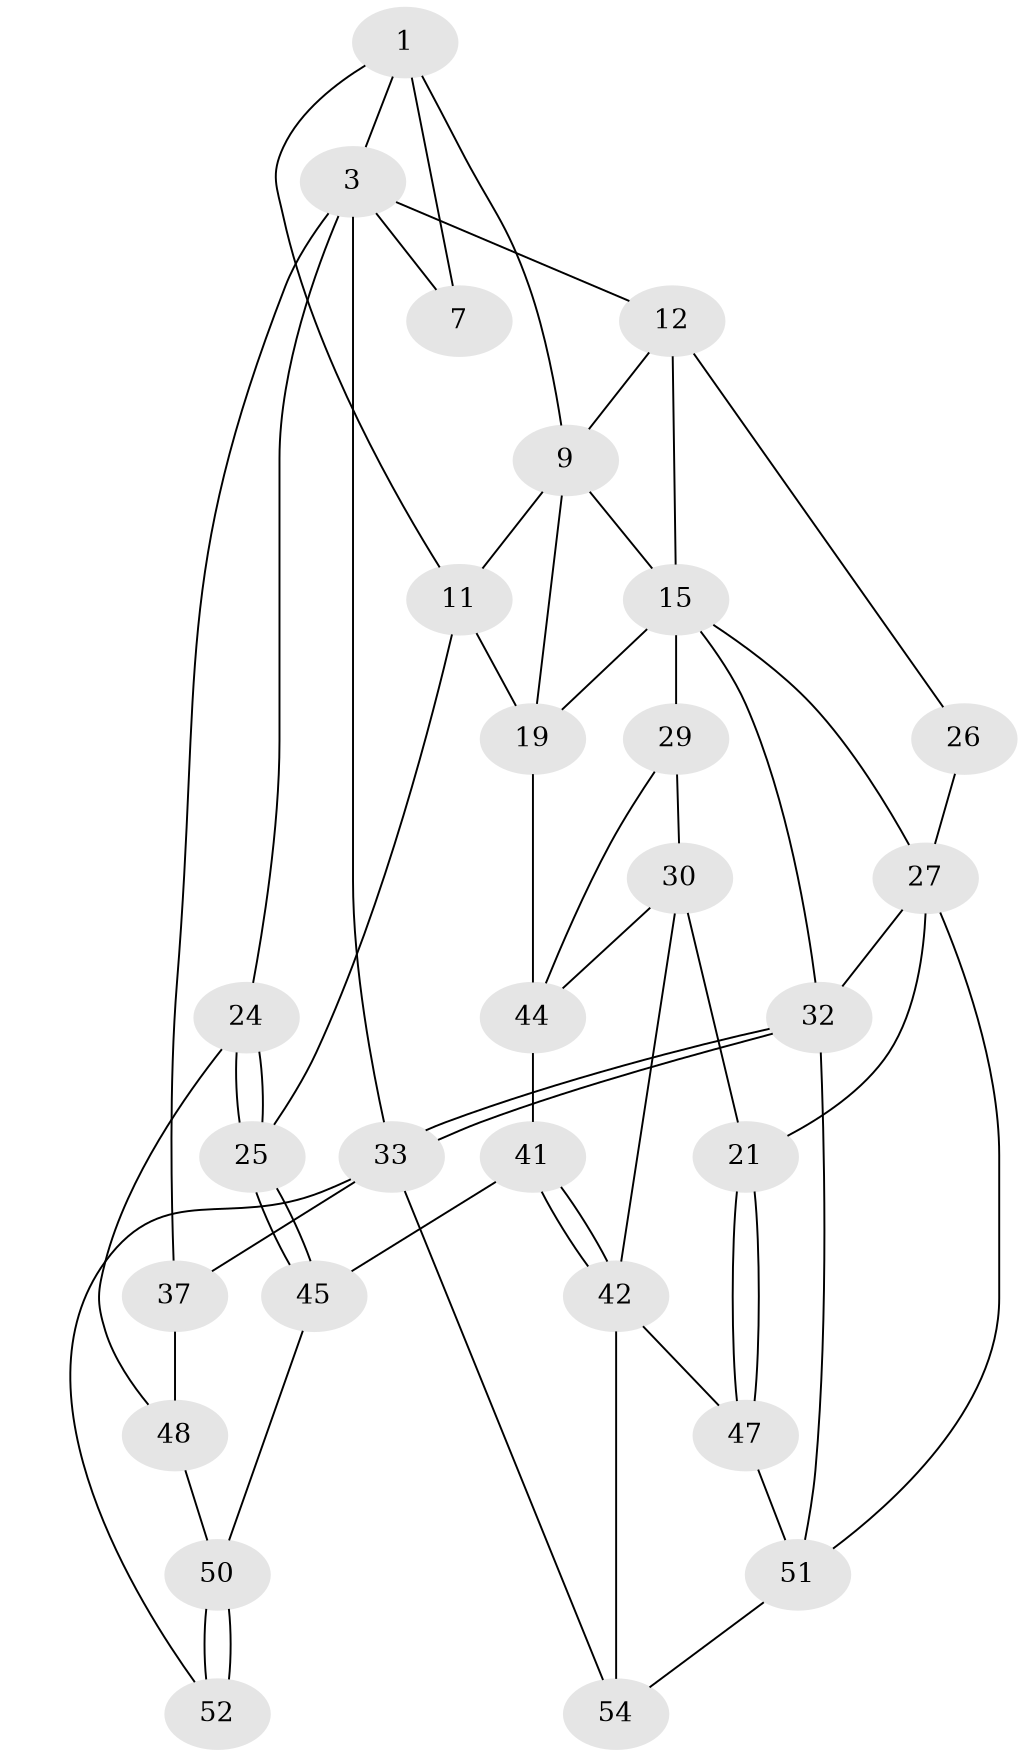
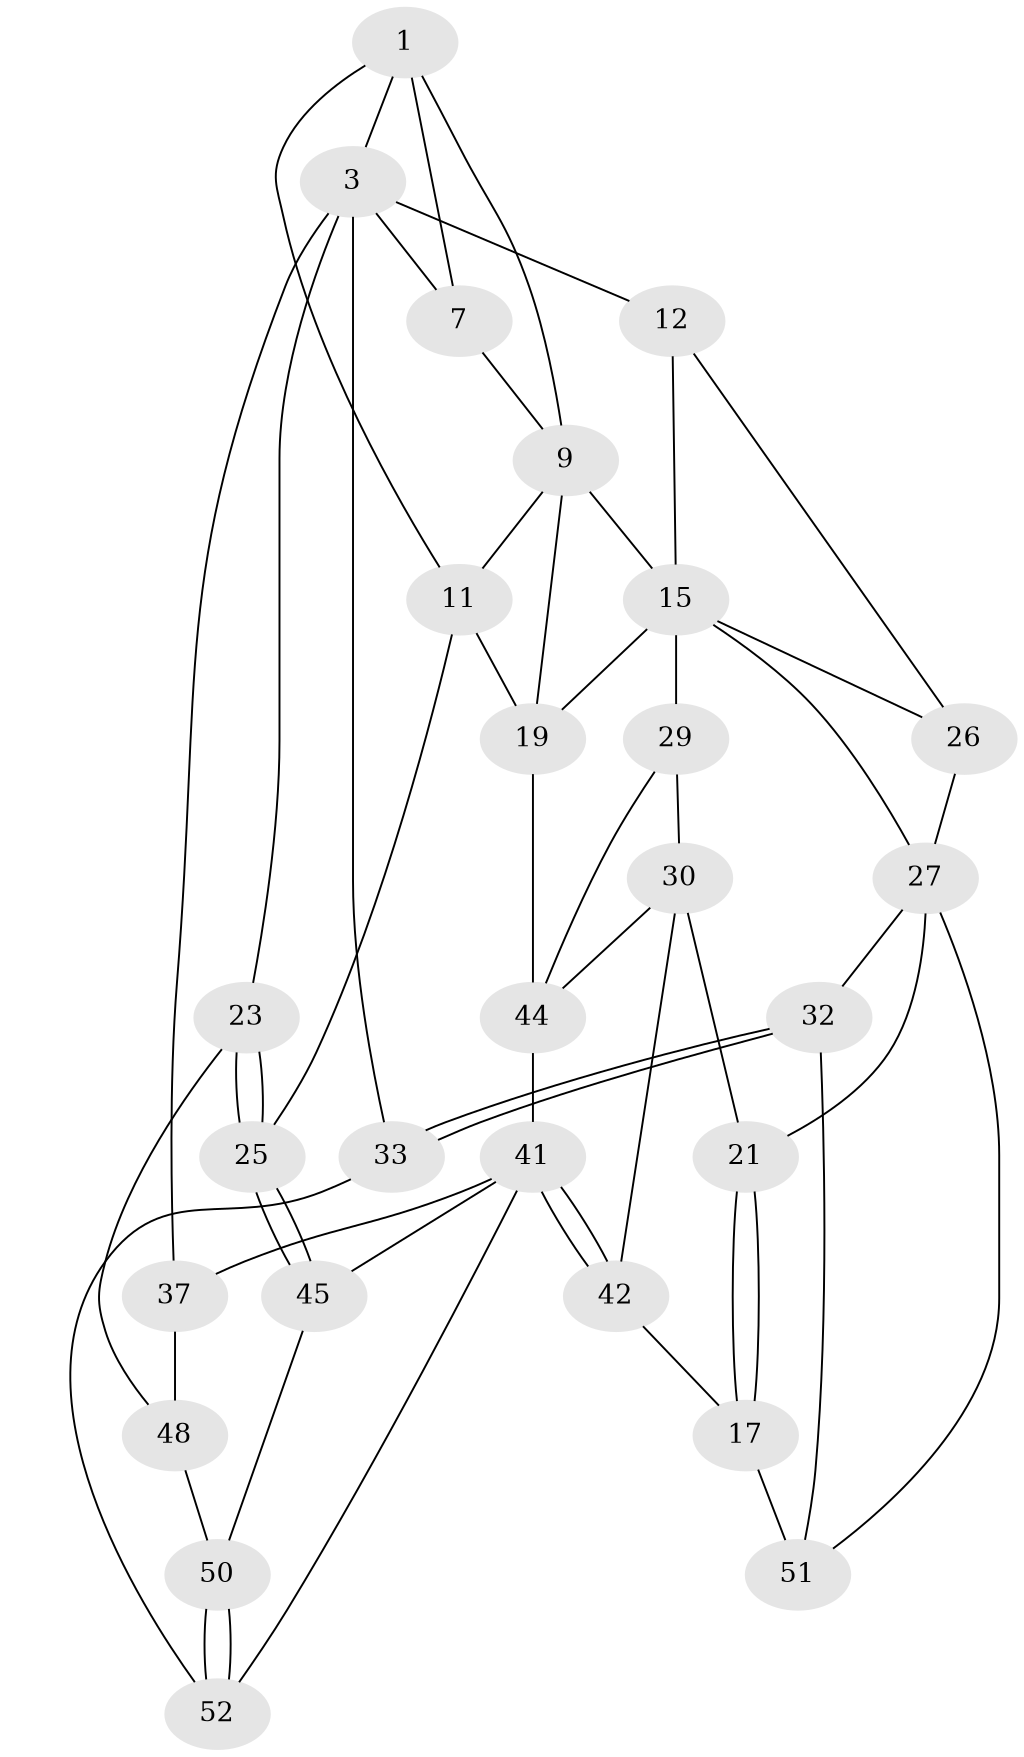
(619, 391) -> (513, 391)
(779, 800) -> (820, 669)
(247, 1018) -> (247, 1018)
(283, 1227) -> (354, 1226)
(746, 1436) -> (746, 1436)
none -> (385, 1440)
(616, 1714) -> none
